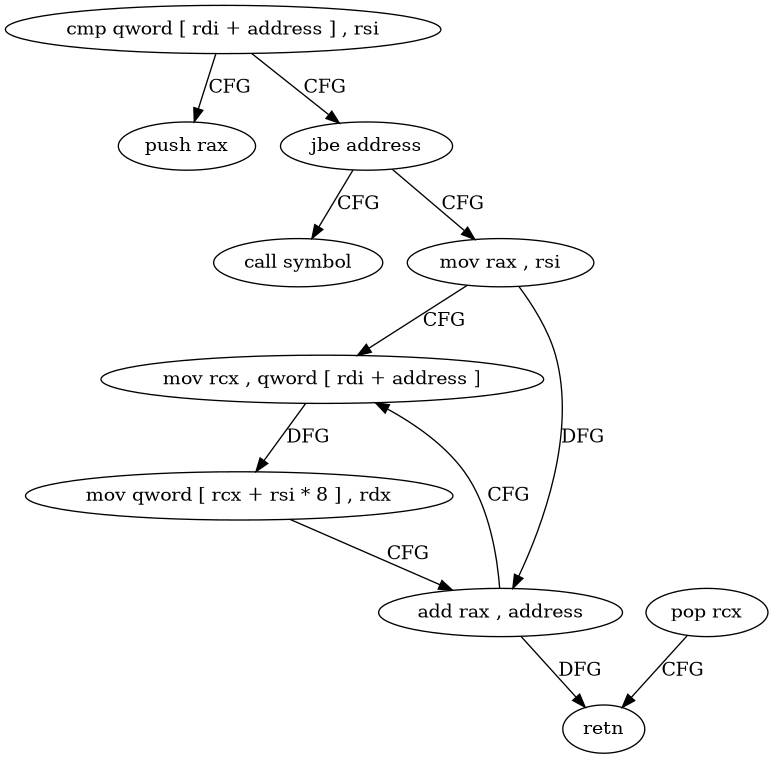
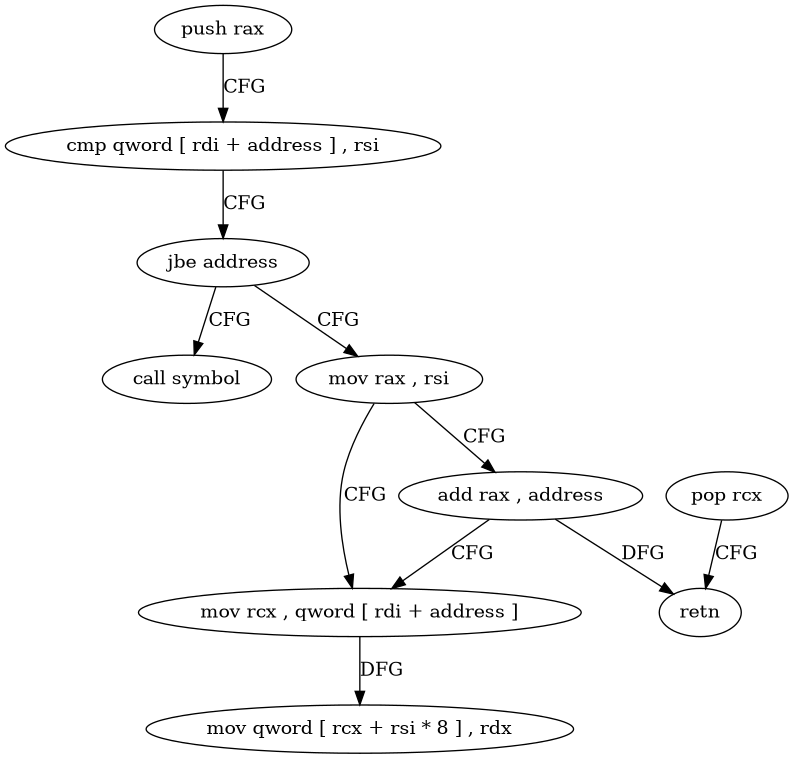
(207, 81) -> (223, 81)
(583, 438) -> (484, 438)
(365, 552) -> none
